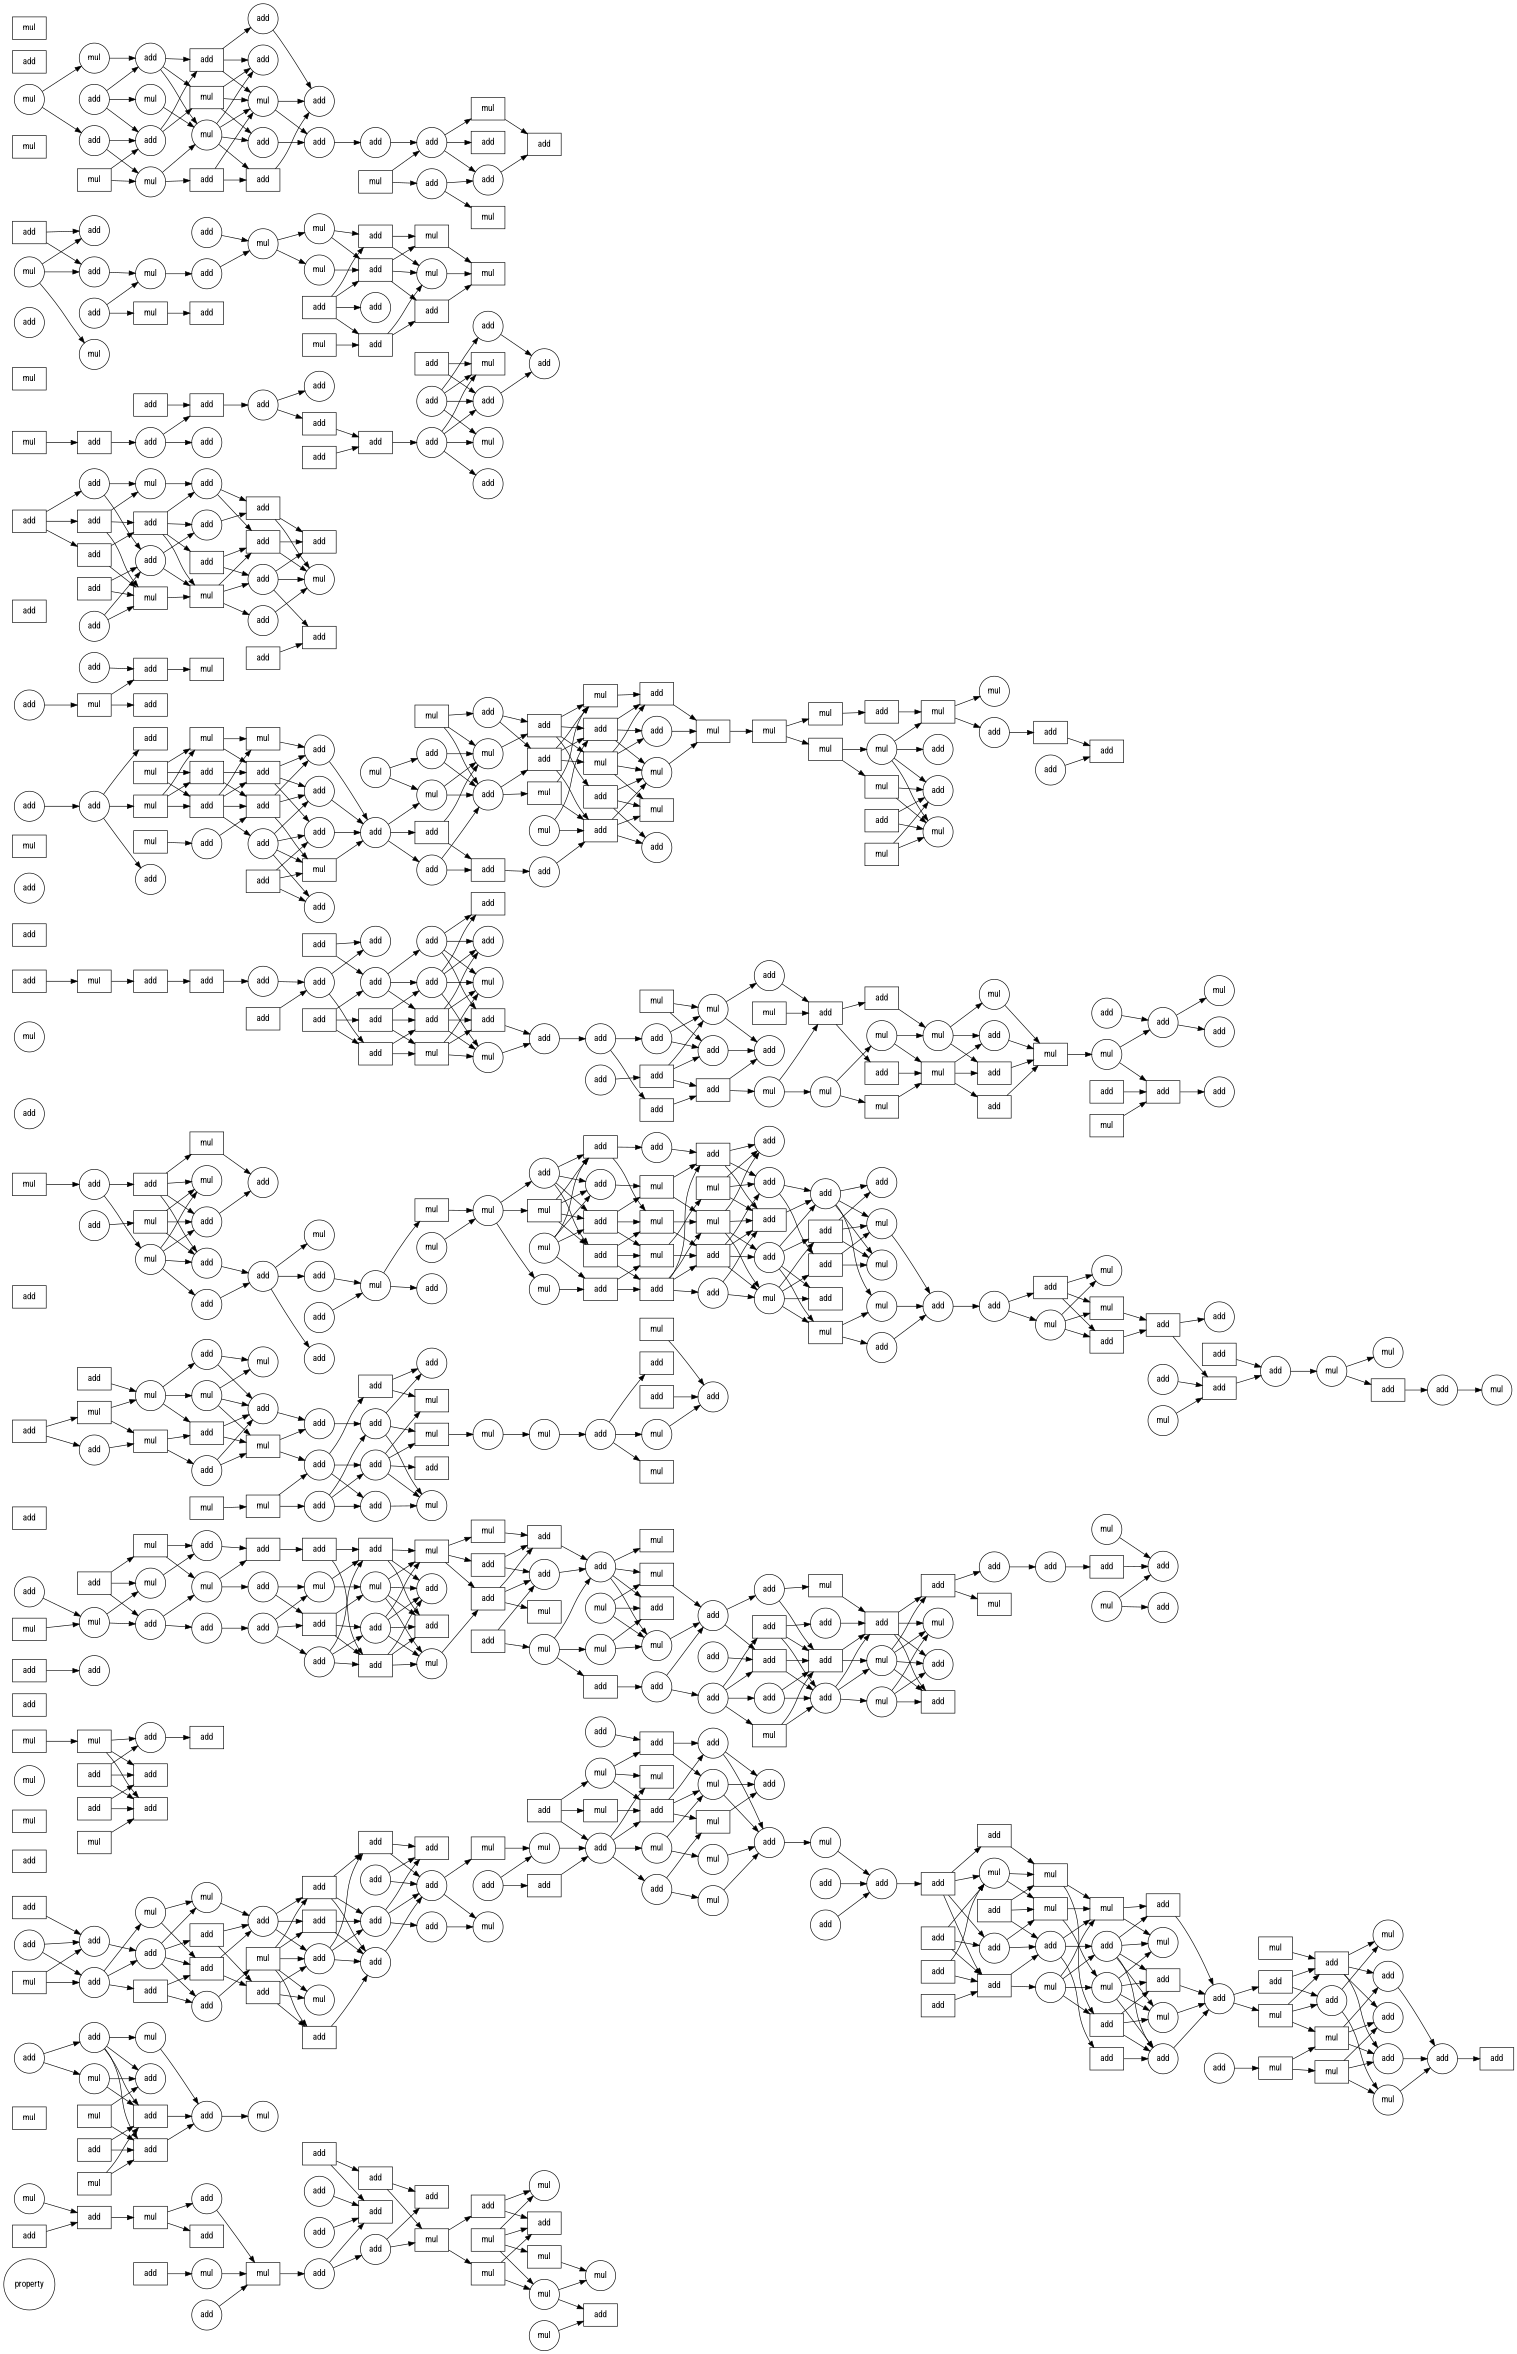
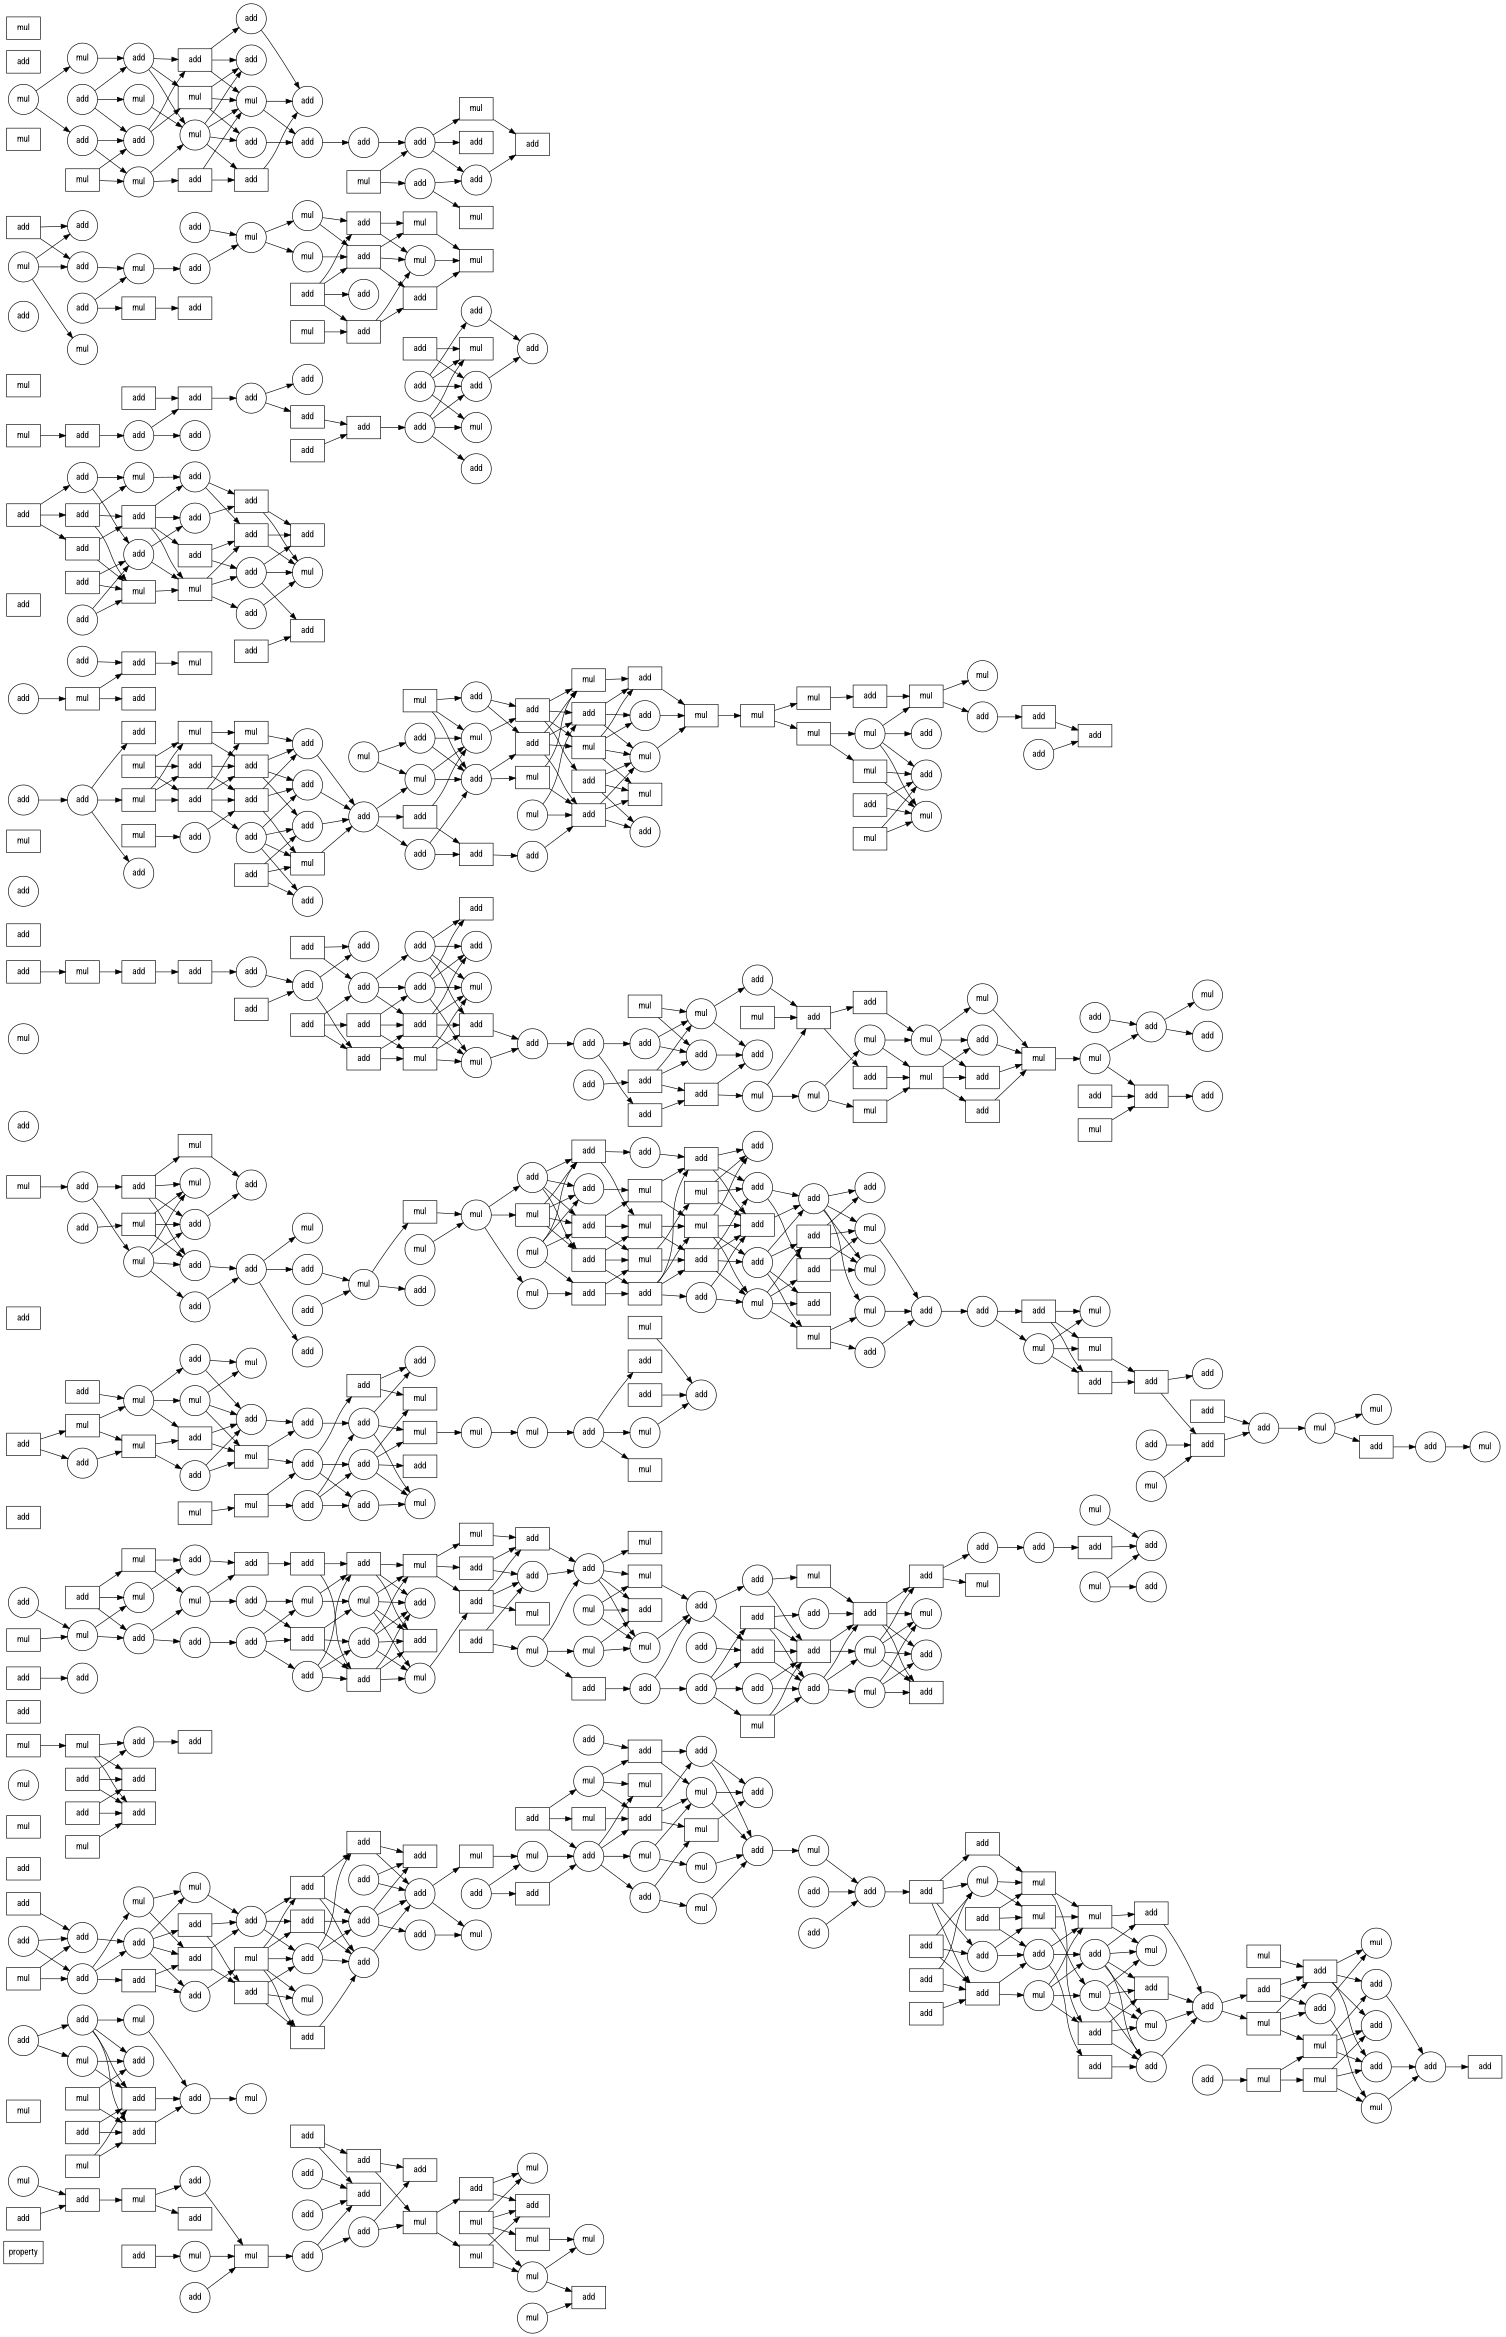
(29, 2284) -> (23, 2253)
